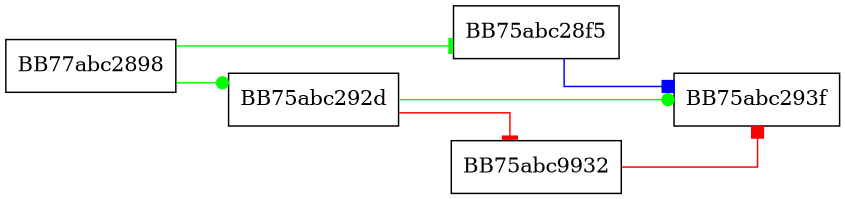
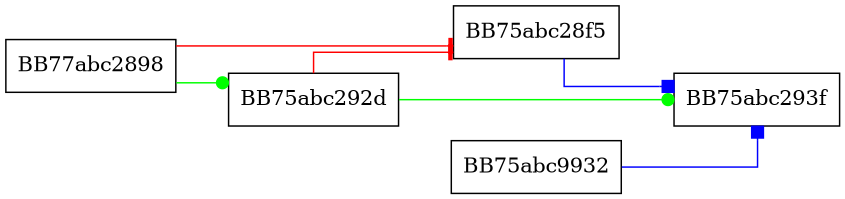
(311, 46) -> (304, 46)
(465, 113) -> (369, 52)
(703, 167) -> (703, 167)
